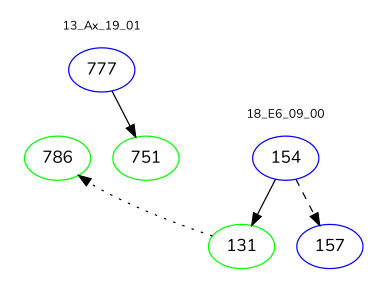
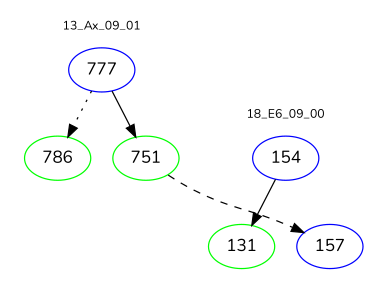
(102, 26) -> (102, 26)
(305, 197) -> (229, 205)
(149, 212) -> (83, 109)
